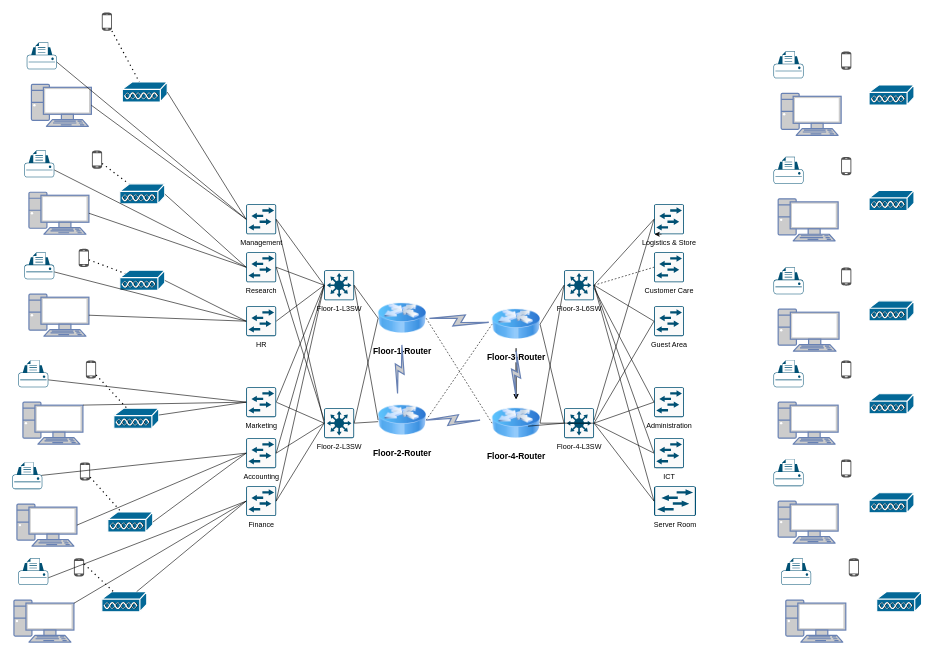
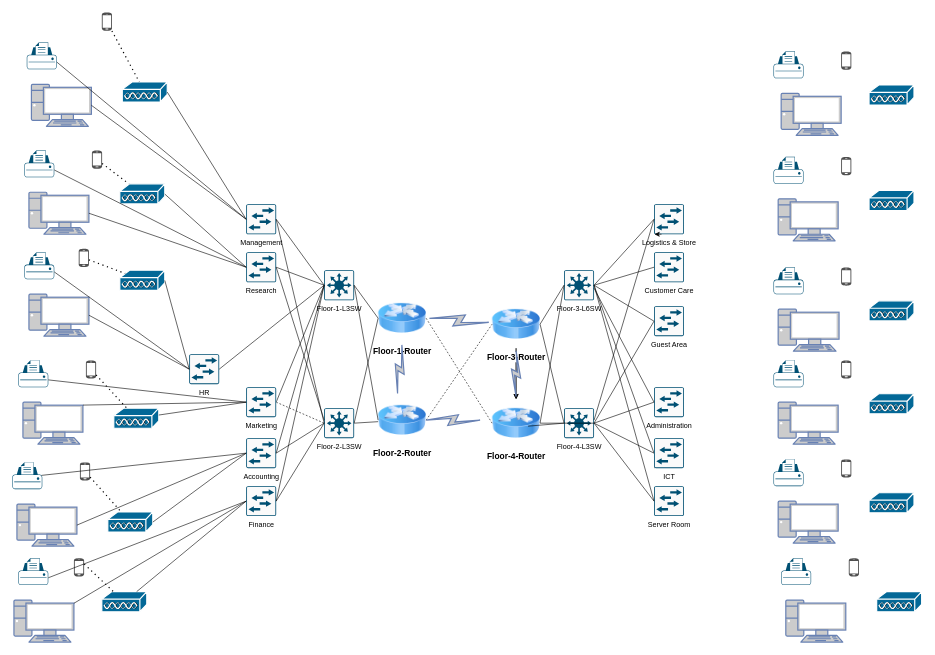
(626, 276) -> (626, 276)
(261, 321) -> (204, 369)
(299, 412) -> (299, 412)
(675, 501) -> (669, 501)
